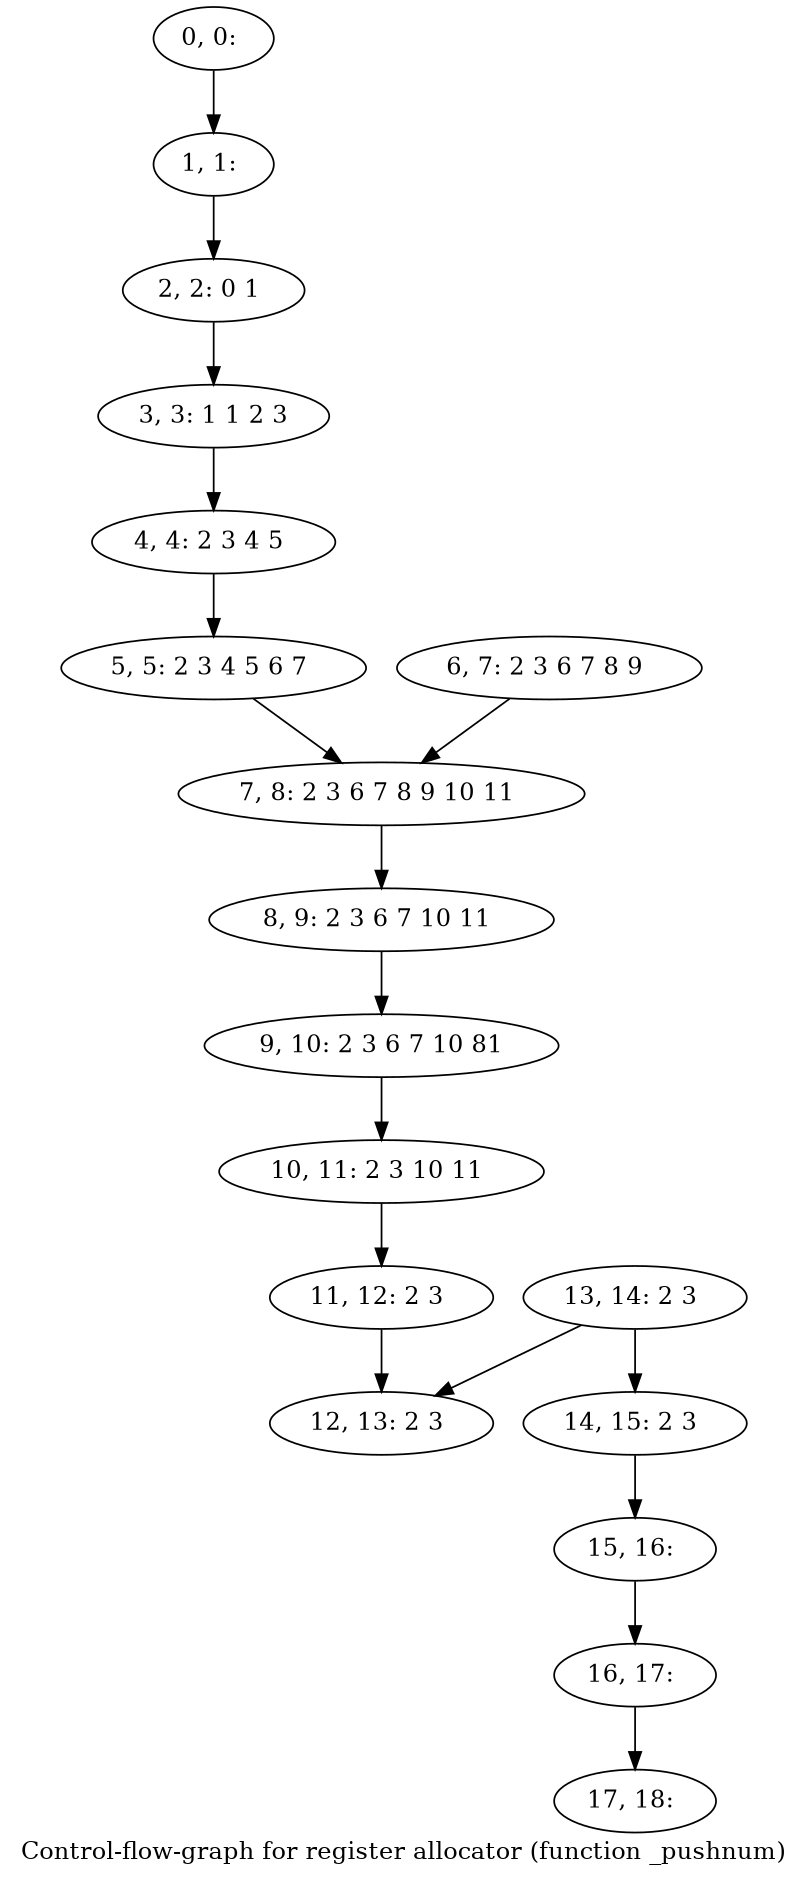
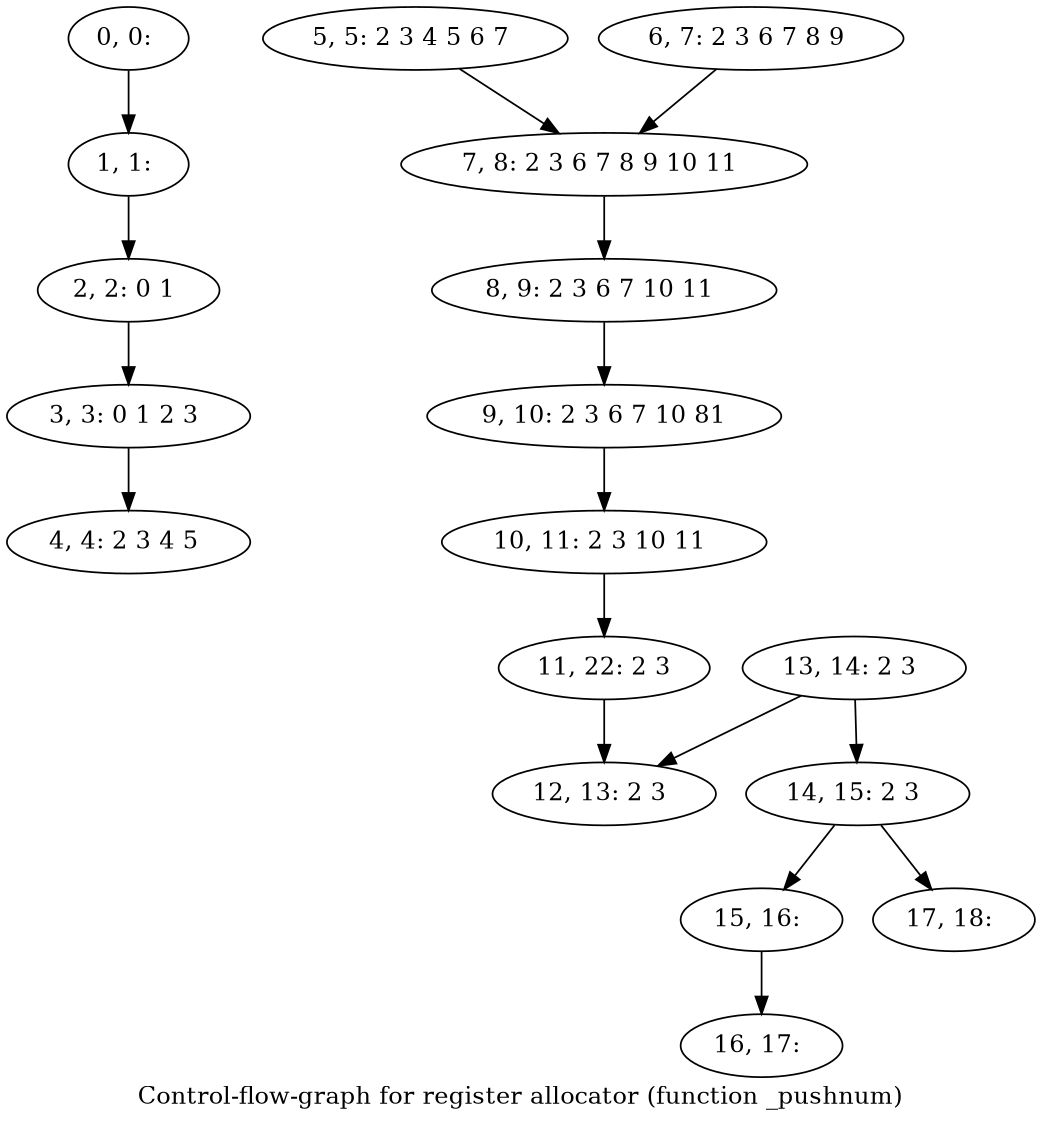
(214, 416) -> (129, 416)
(214, 596) -> none
(382, 1297) -> (604, 668)
(635, 1730) -> (901, 850)
